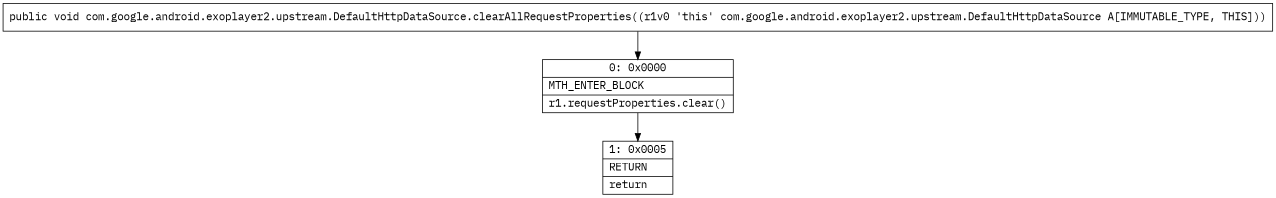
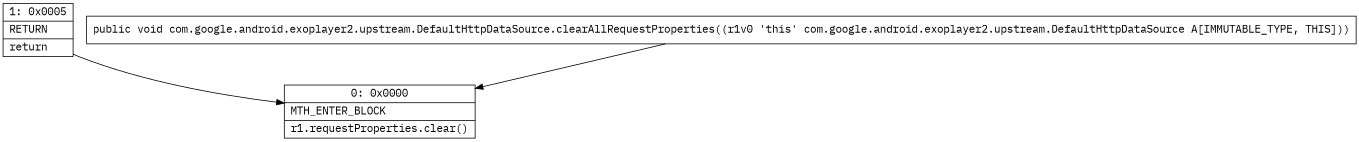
(638, 123) -> (173, 84)
